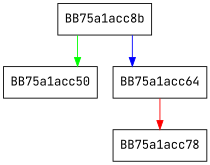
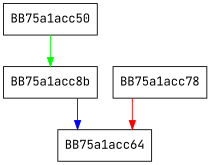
(78, 46) -> (50, 46)
(160, 109) -> (132, 109)
